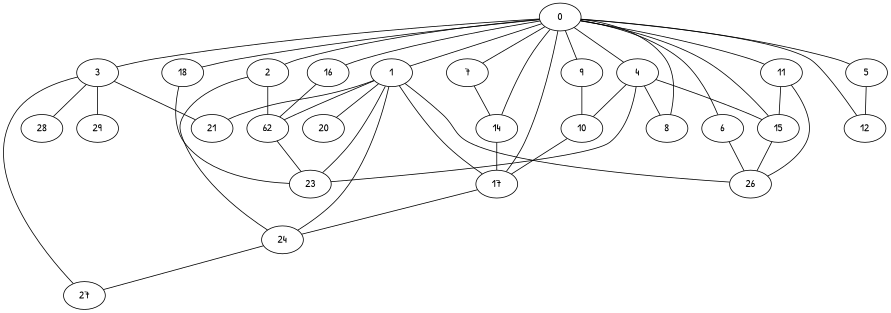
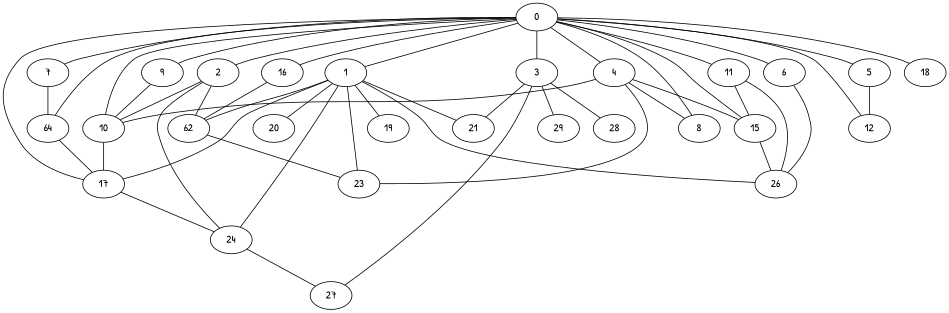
none -> (270, 35)
none -> (161, 101)
none -> (388, 128)
(497, 128) -> (48, 128)
(206, 162) -> none
